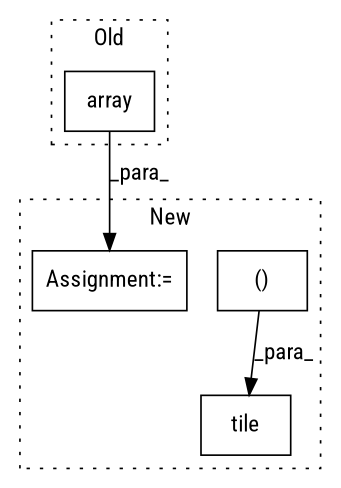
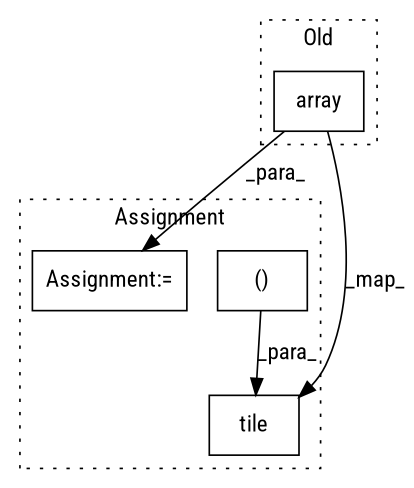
(170, 218) -> (170, 218)
none -> (346, 261)
